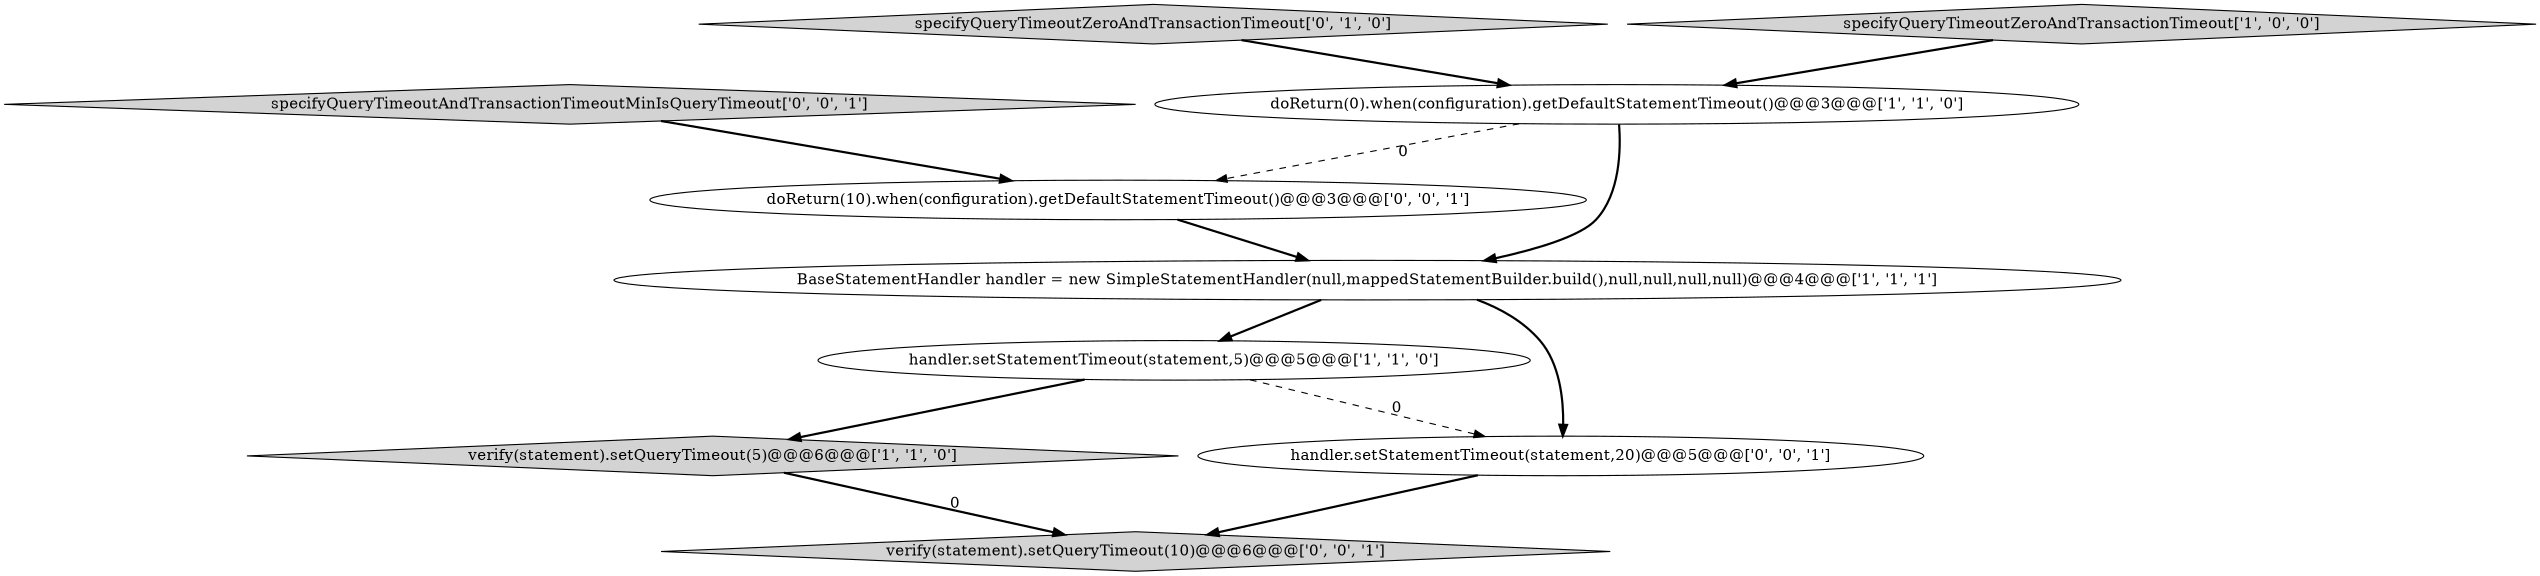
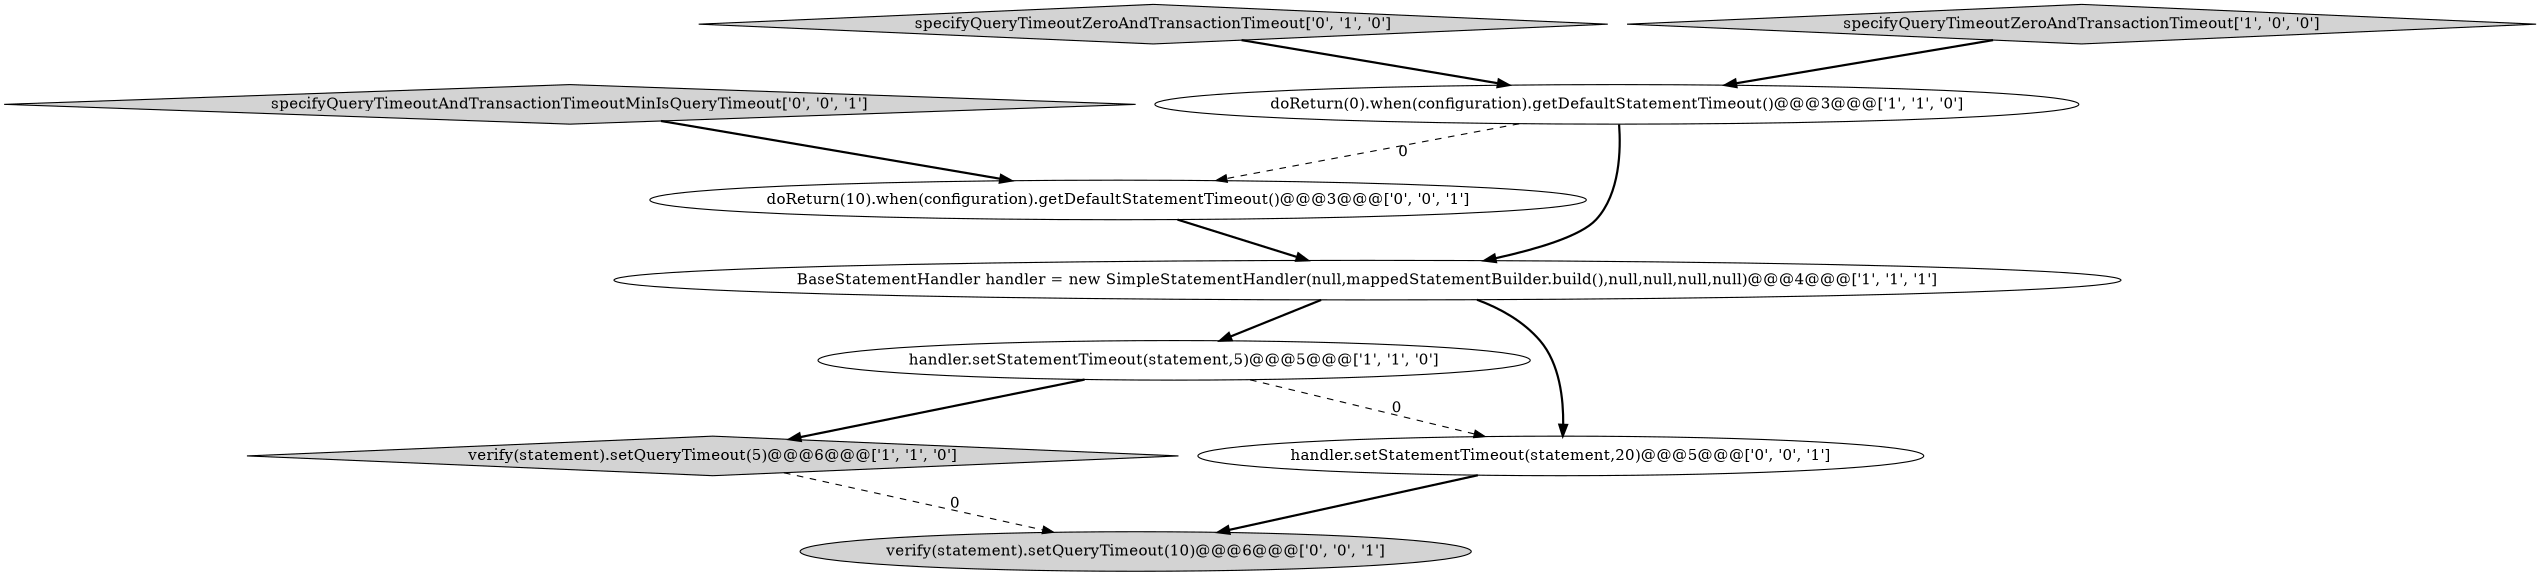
(919, 503) -> (913, 501)
(1136, 552) -> (1136, 552)
